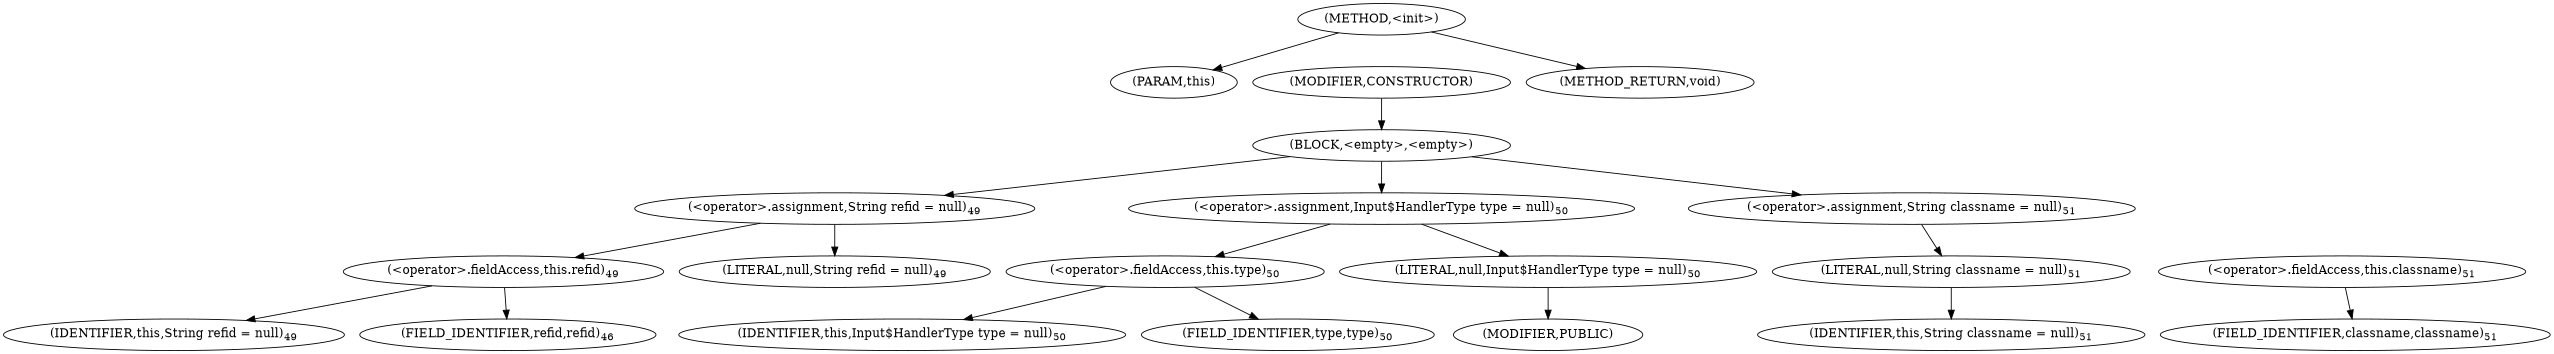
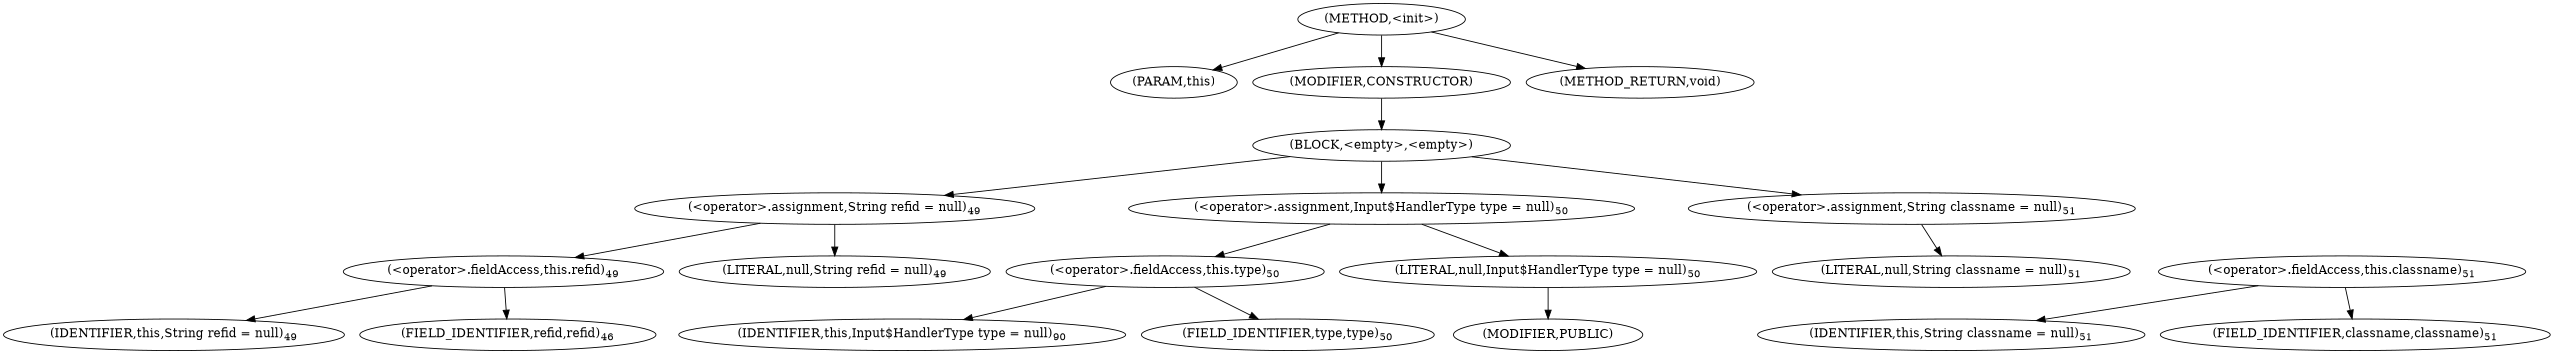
none -> (1382, 47)
(1951, 299) -> (2152, 302)
(1060, 333) -> (1060, 333)
